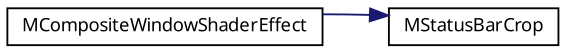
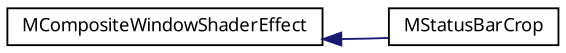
(346, 14) -> (365, 39)
